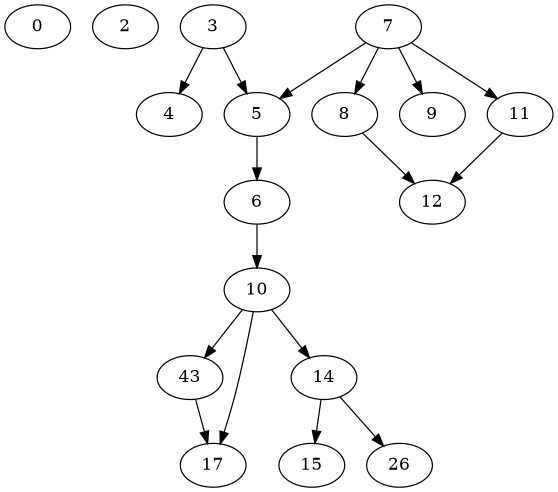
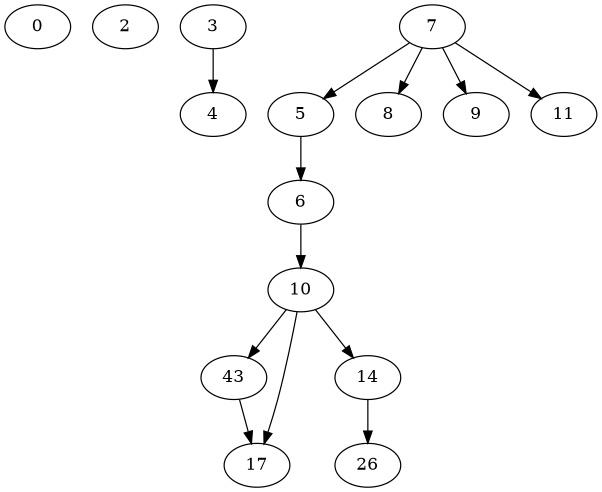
(232, 65) -> none
(432, 202) -> none
(312, 465) -> none
